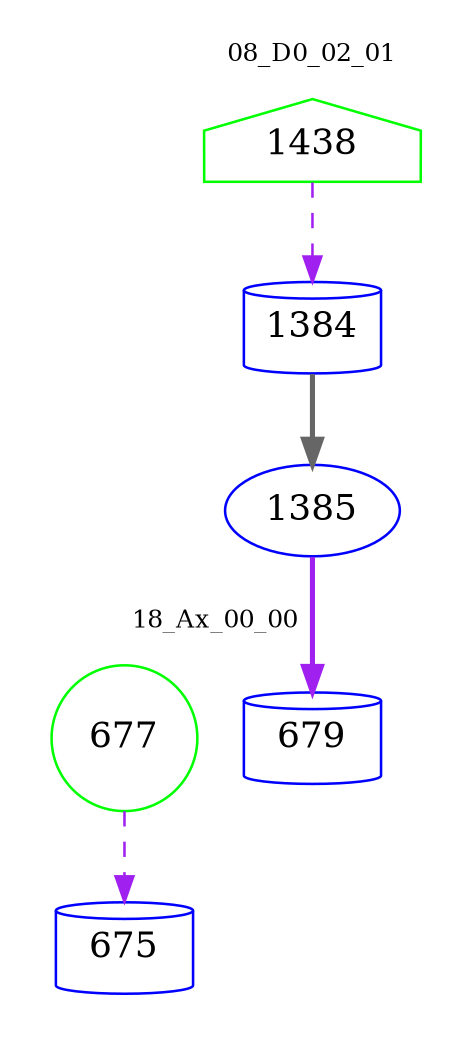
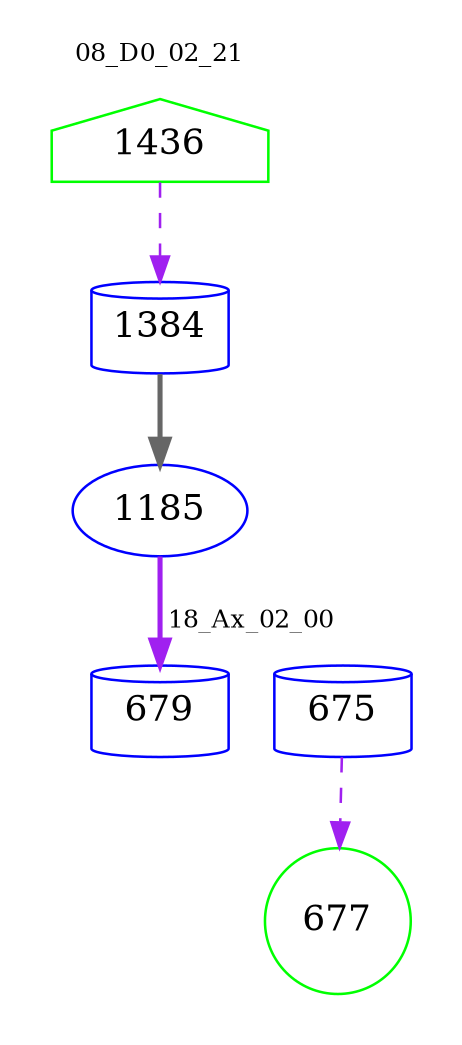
(312, 55) -> (160, 55)
(312, 145) -> (160, 145)
(312, 511) -> (160, 511)
(216, 621) -> (251, 621)
(124, 844) -> (341, 789)
